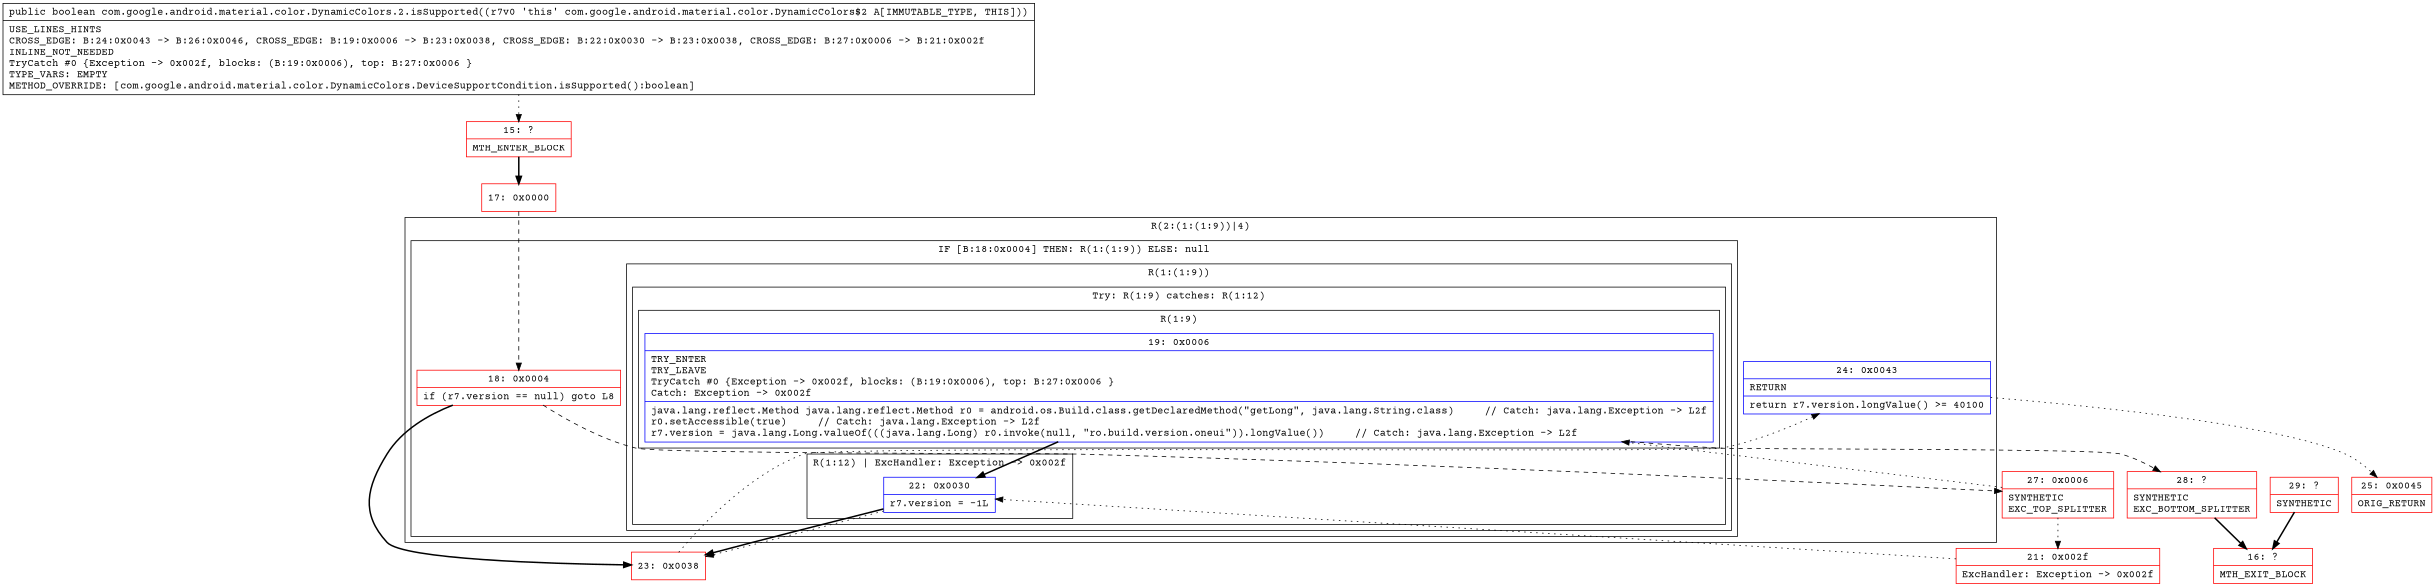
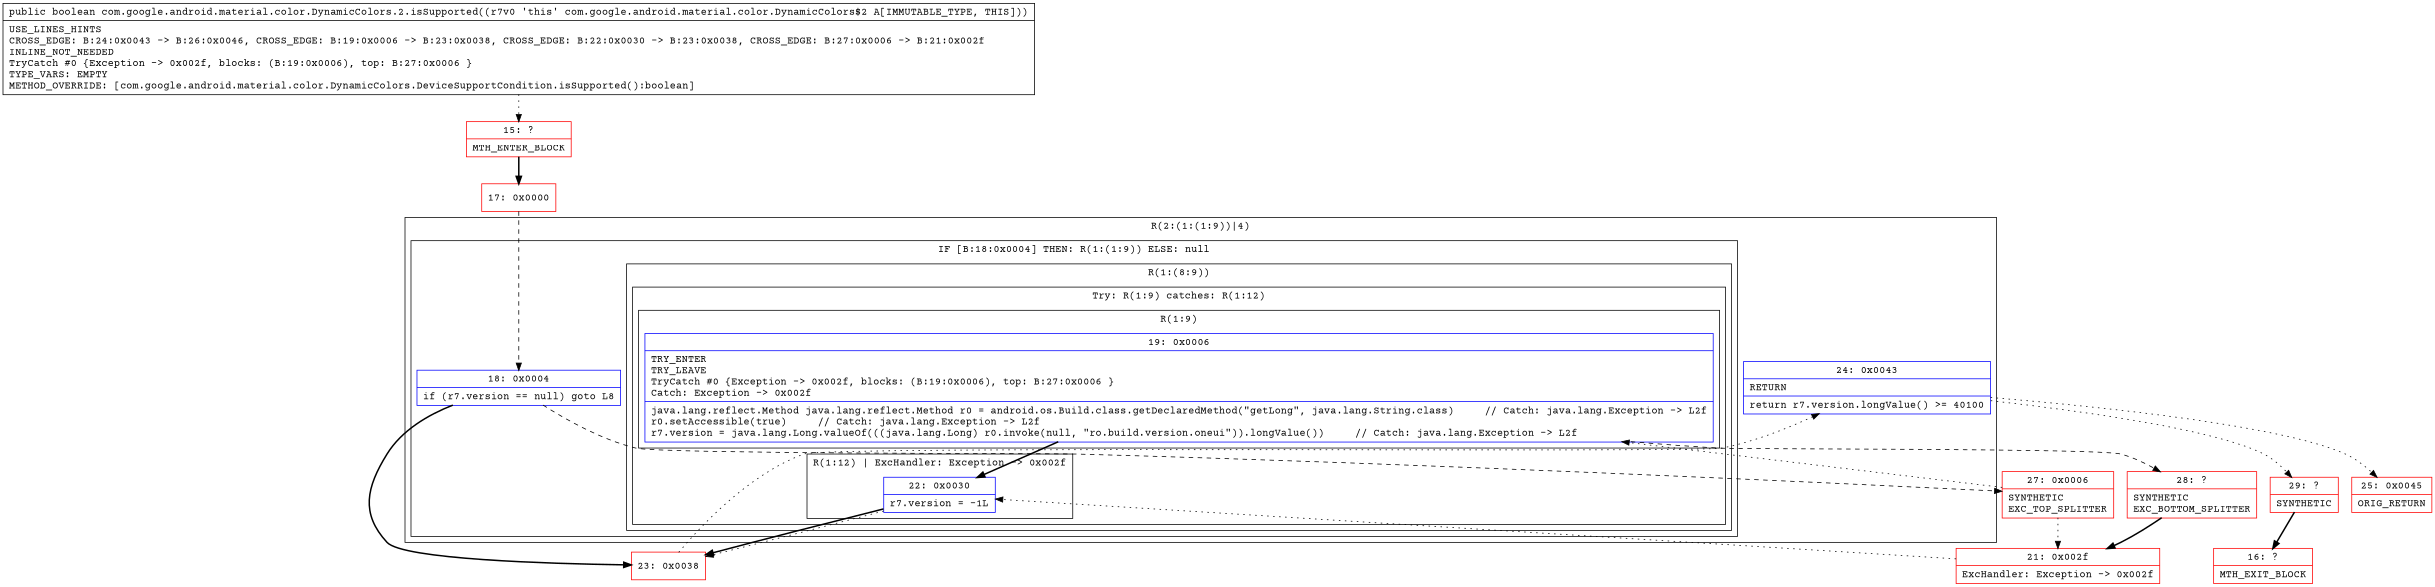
(1179, 272) -> (1179, 272)
(519, 388) -> (519, 388)
none -> (2143, 422)
(2228, 531) -> (2138, 533)
